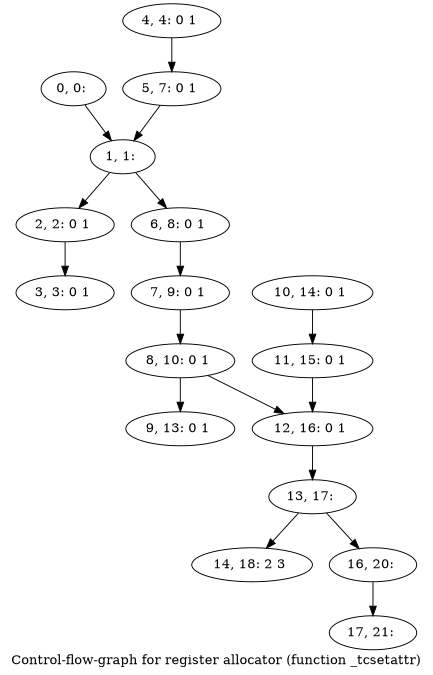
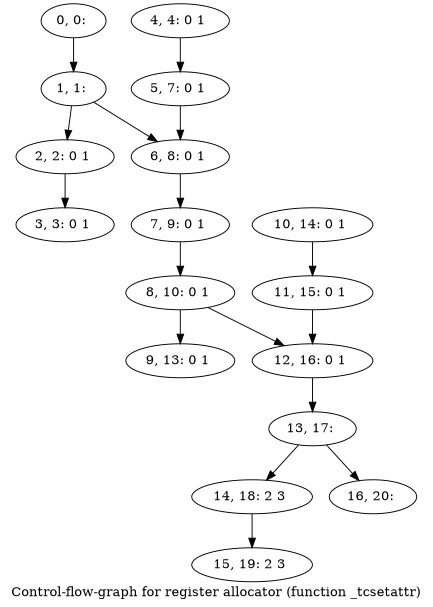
(150, 119) -> (180, 118)
none -> (252, 565)
(373, 633) -> none
